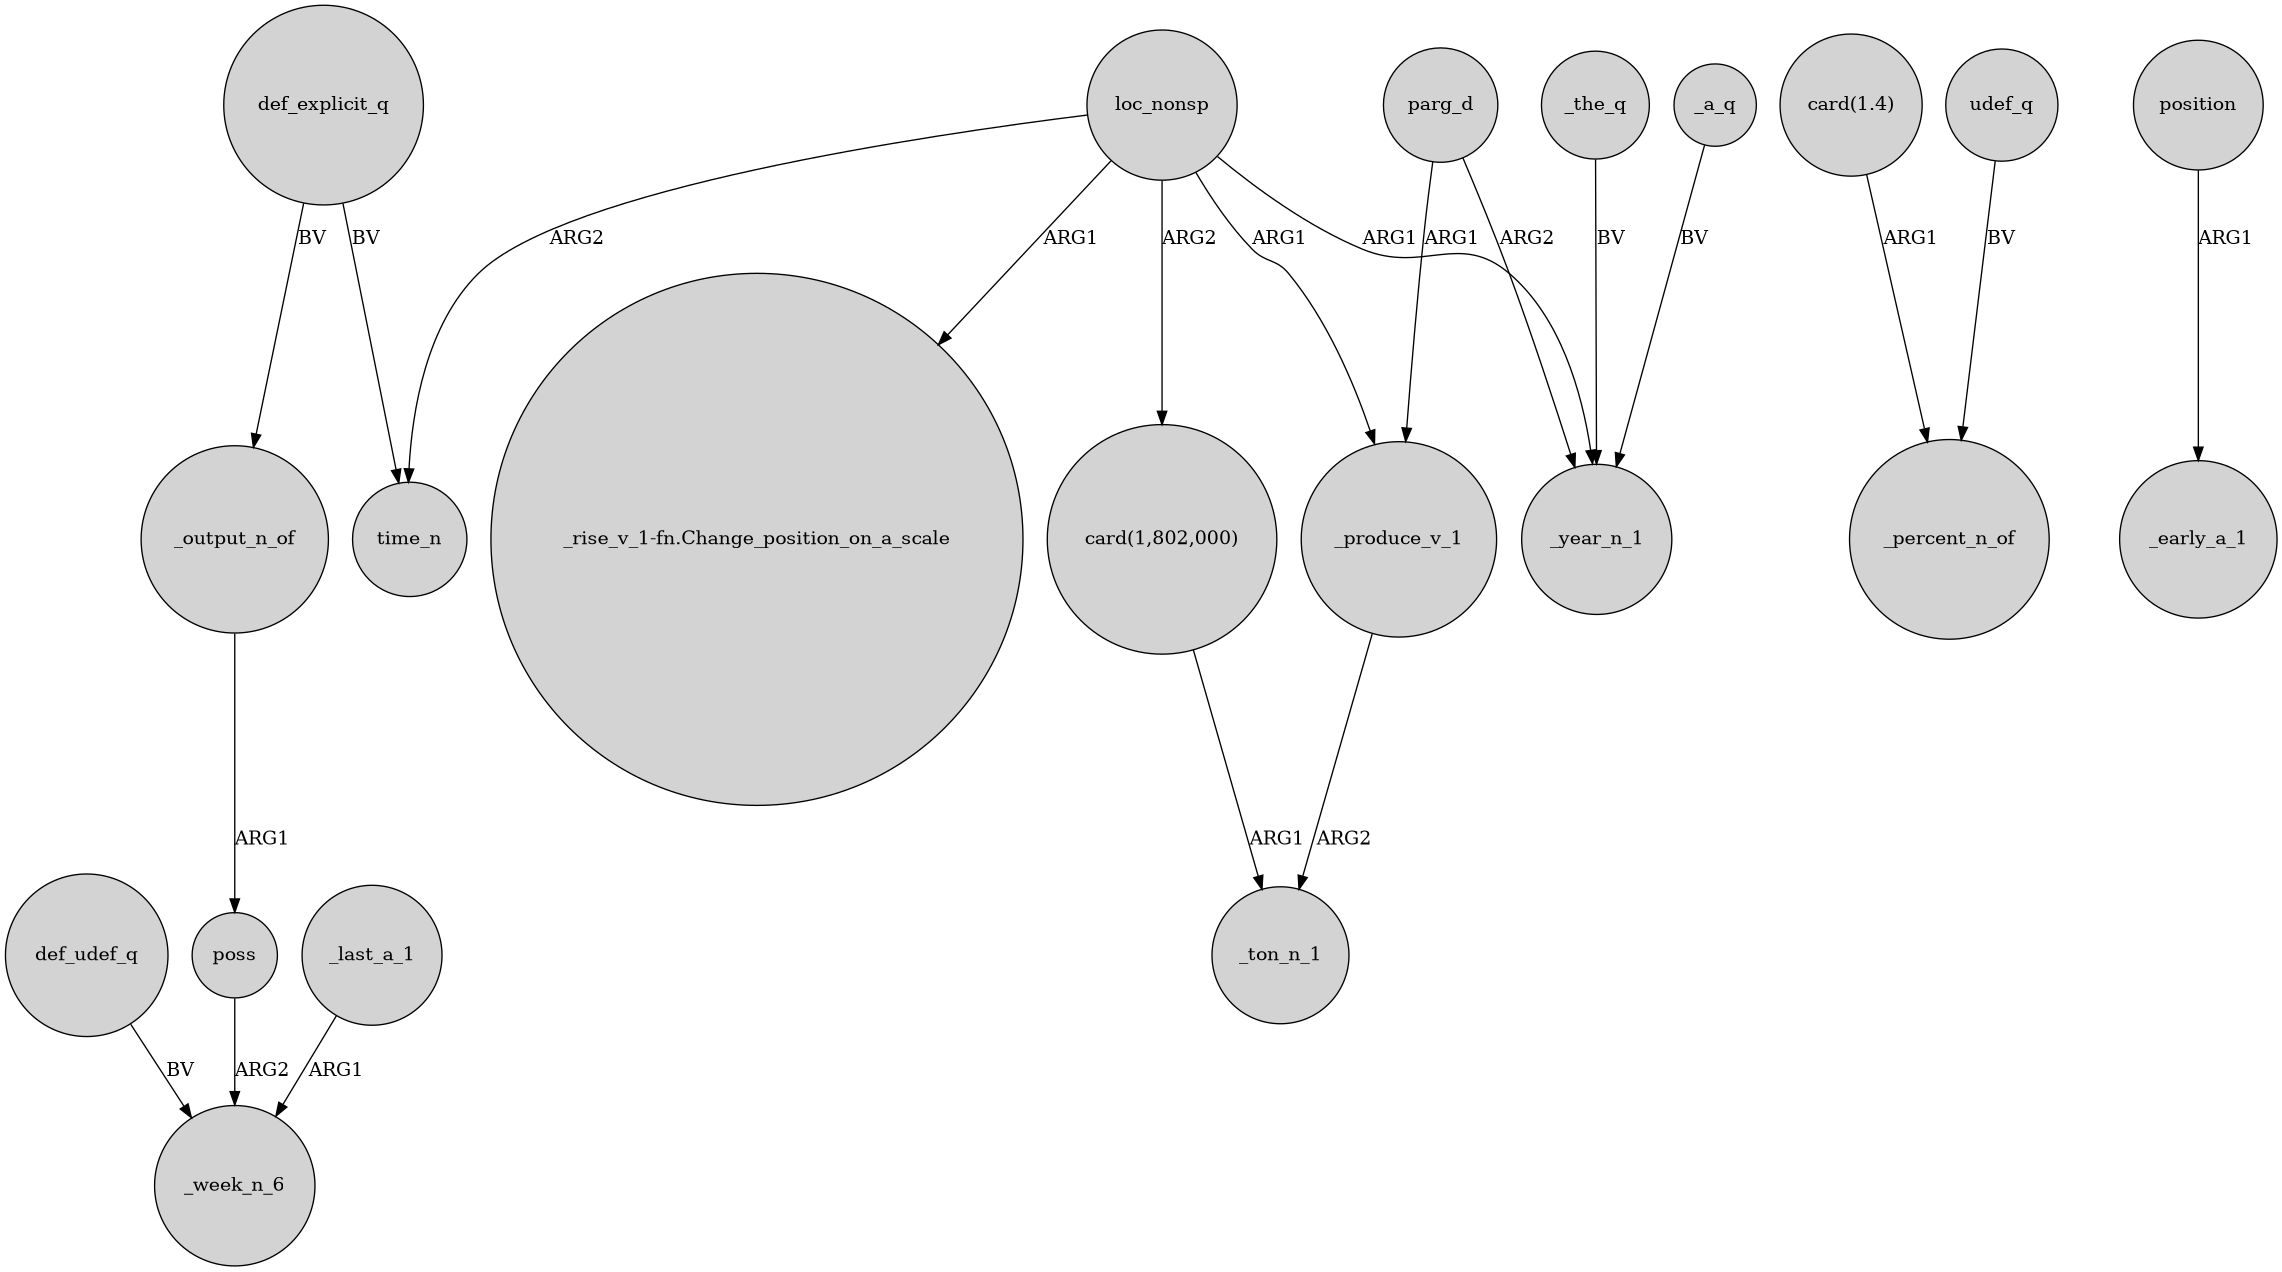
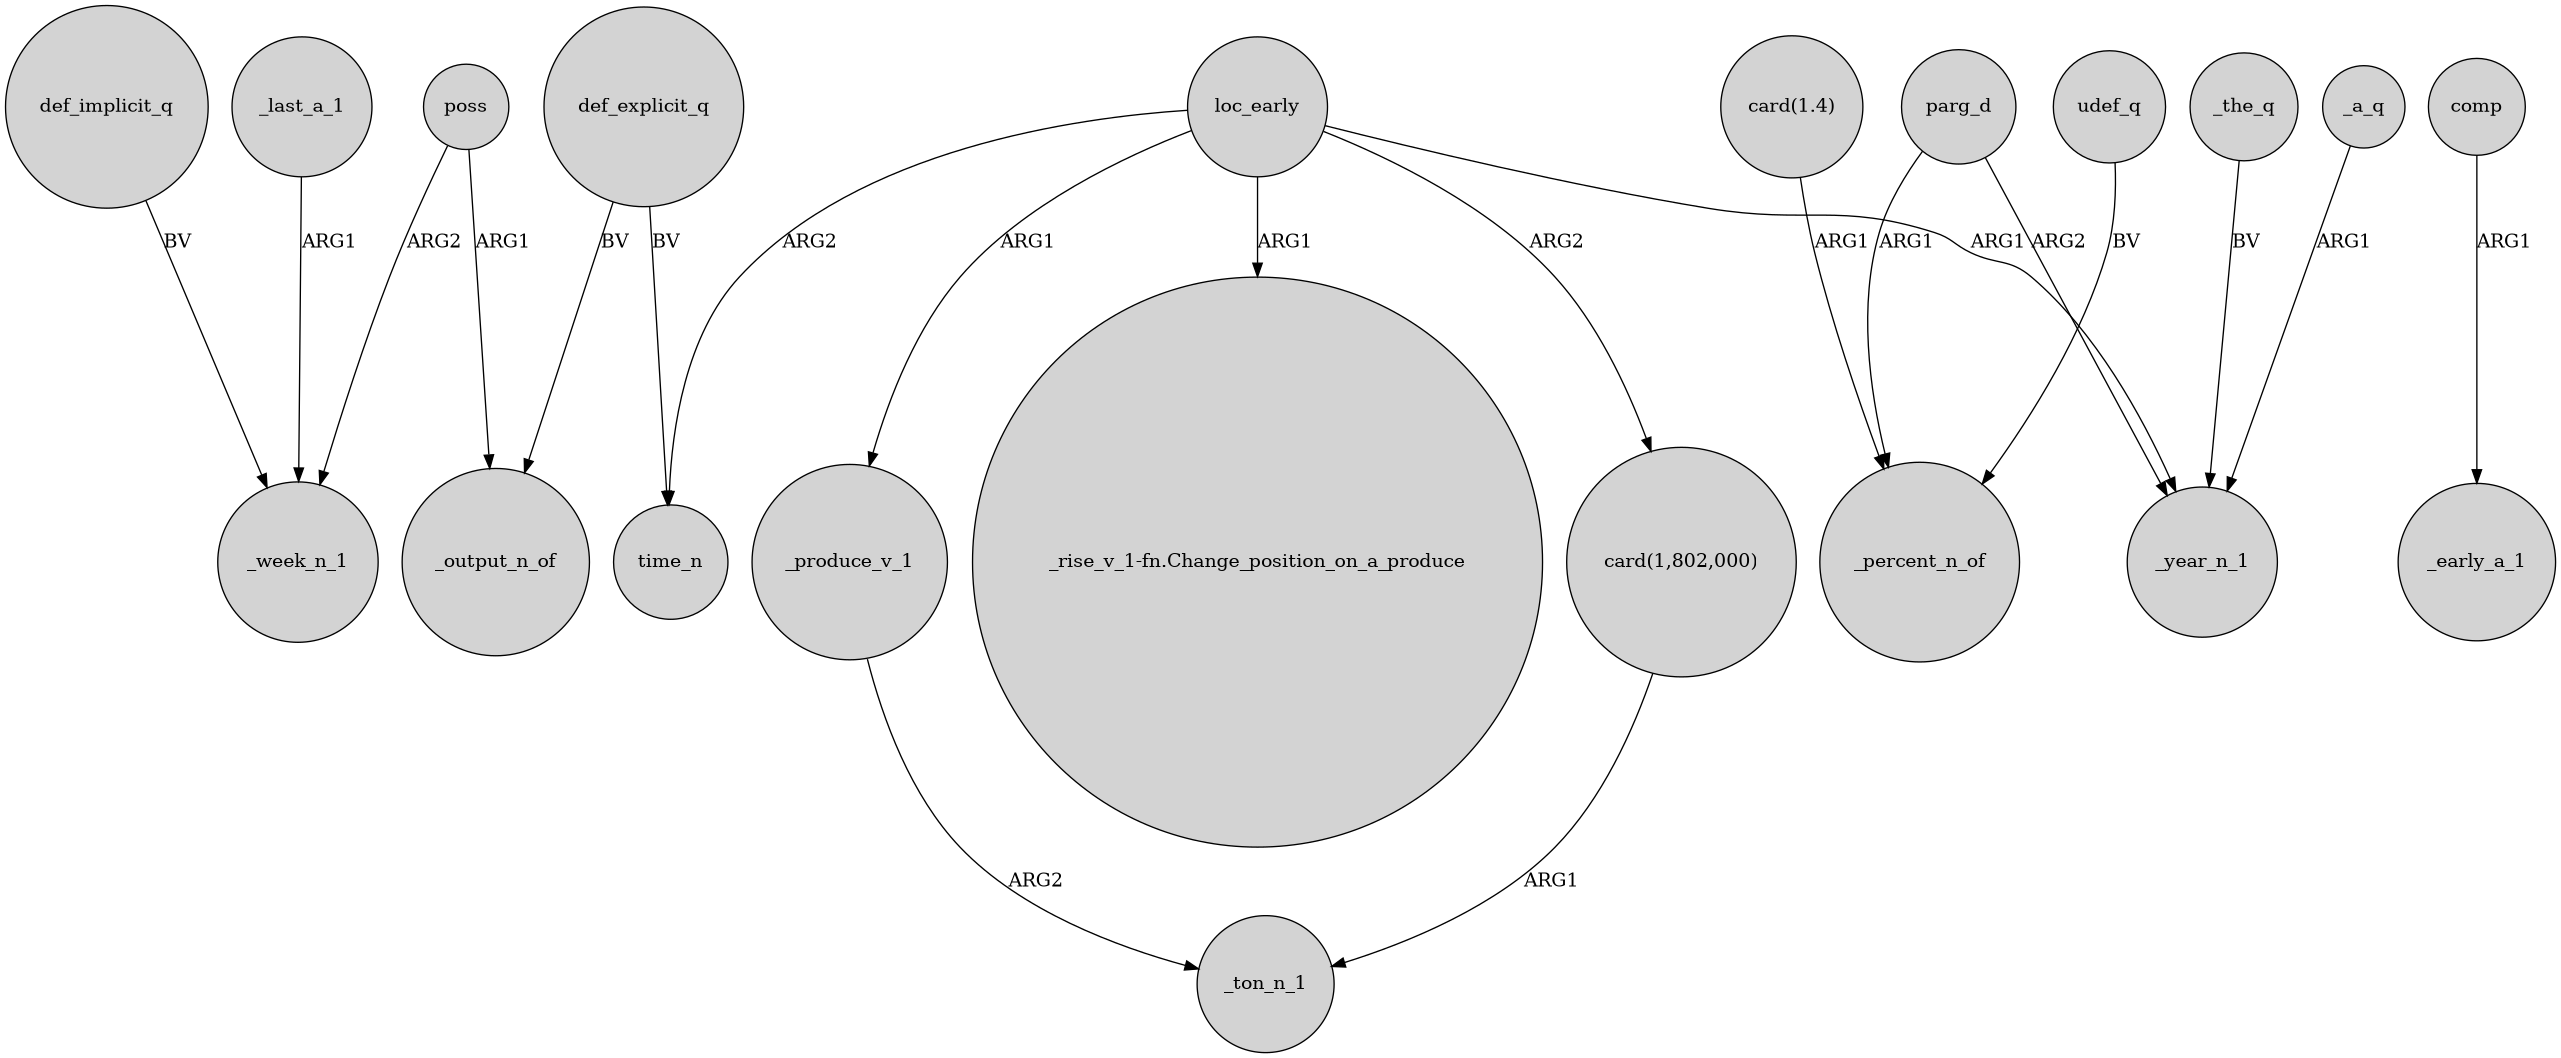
(1162, 105) -> (1258, 107)
(2198, 105) -> (2477, 107)
(1694, 239) -> (2344, 243)
(1418, 295) -> (1869, 297)
(757, 539) -> (1258, 562)
(235, 766) -> (479, 302)
(87, 955) -> (107, 107)
(235, 1186) -> (298, 562)
